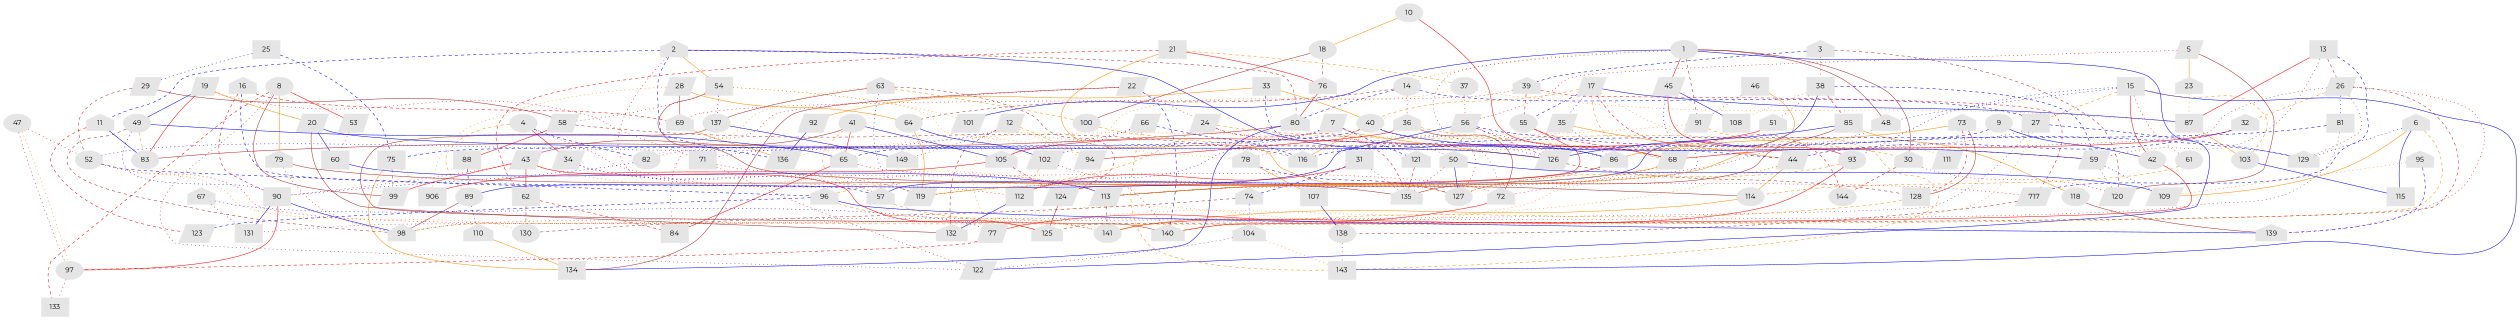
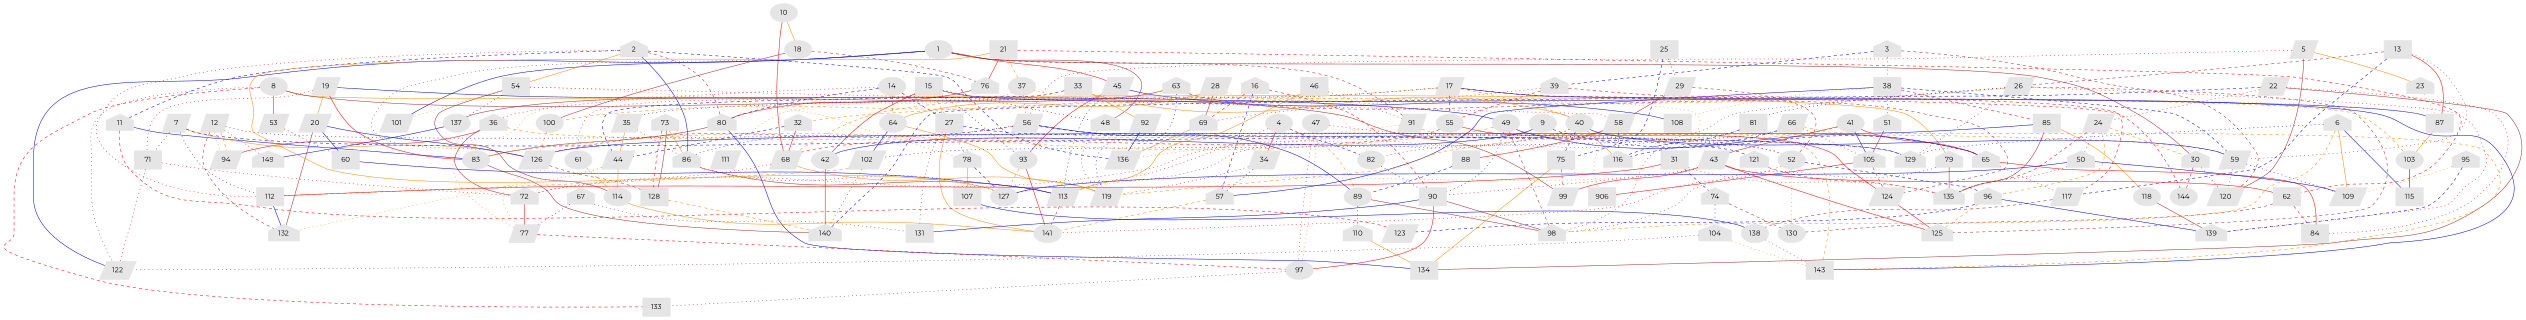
(2034, 197) -> (2067, 197)
(565, 217) -> (641, 222)
(339, 218) -> (1503, 218)
(1595, 223) -> (958, 212)
